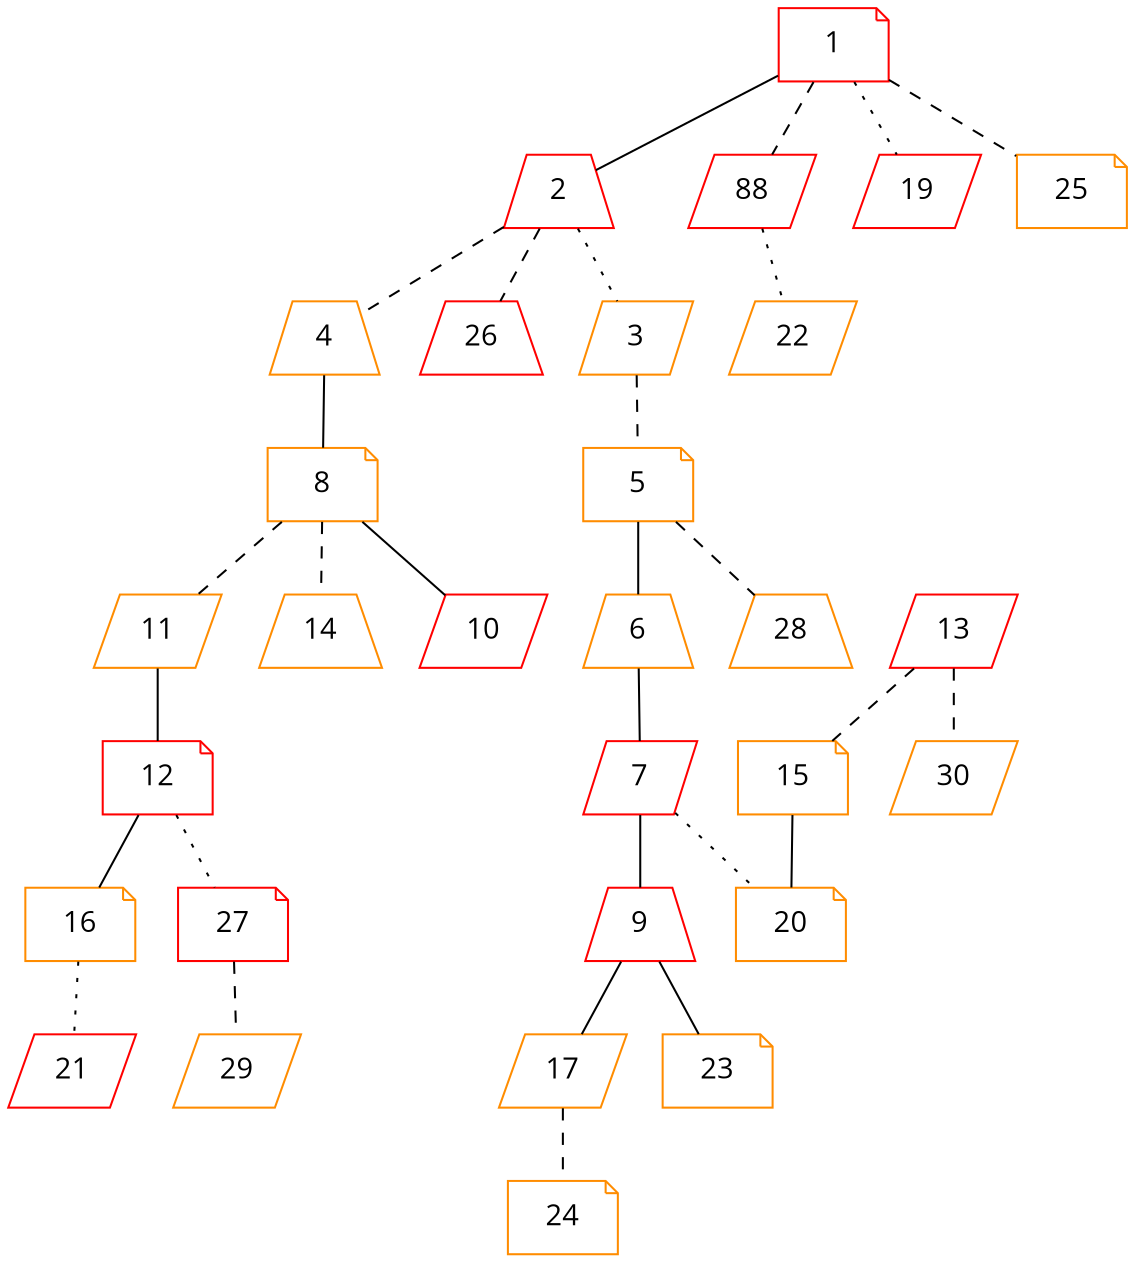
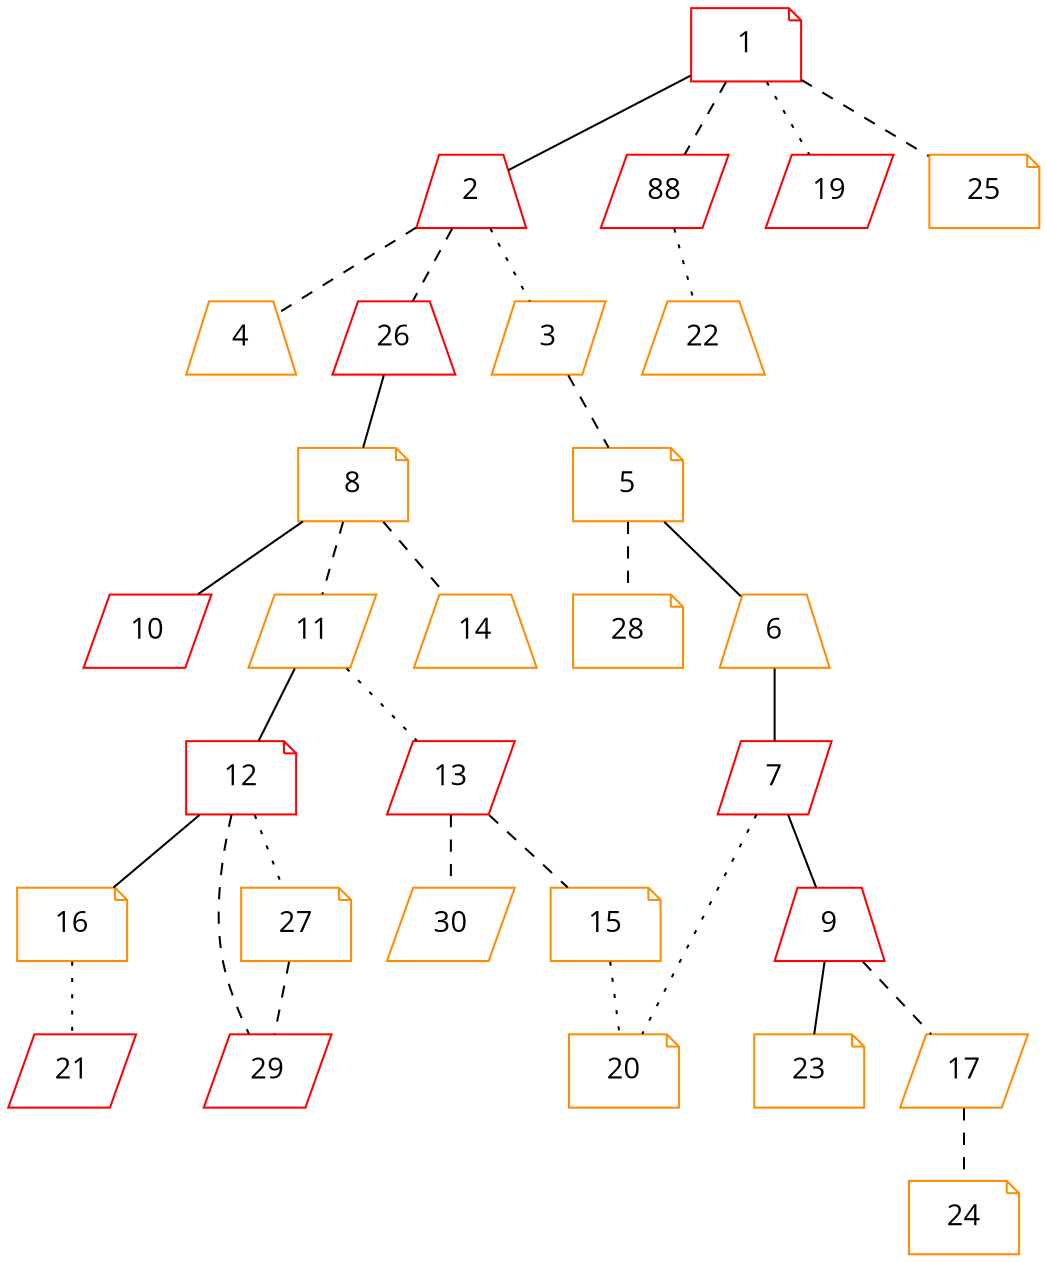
(793, 338) -> (703, 338)
(324, 411) -> (373, 411)
(791, 631) -> (628, 631)
none -> (382, 705)
(792, 851) -> (615, 998)
(233, 924) -> (296, 924)
none -> (219, 926)
(601, 998) -> (897, 998)
(237, 1071) -> (268, 1071)
